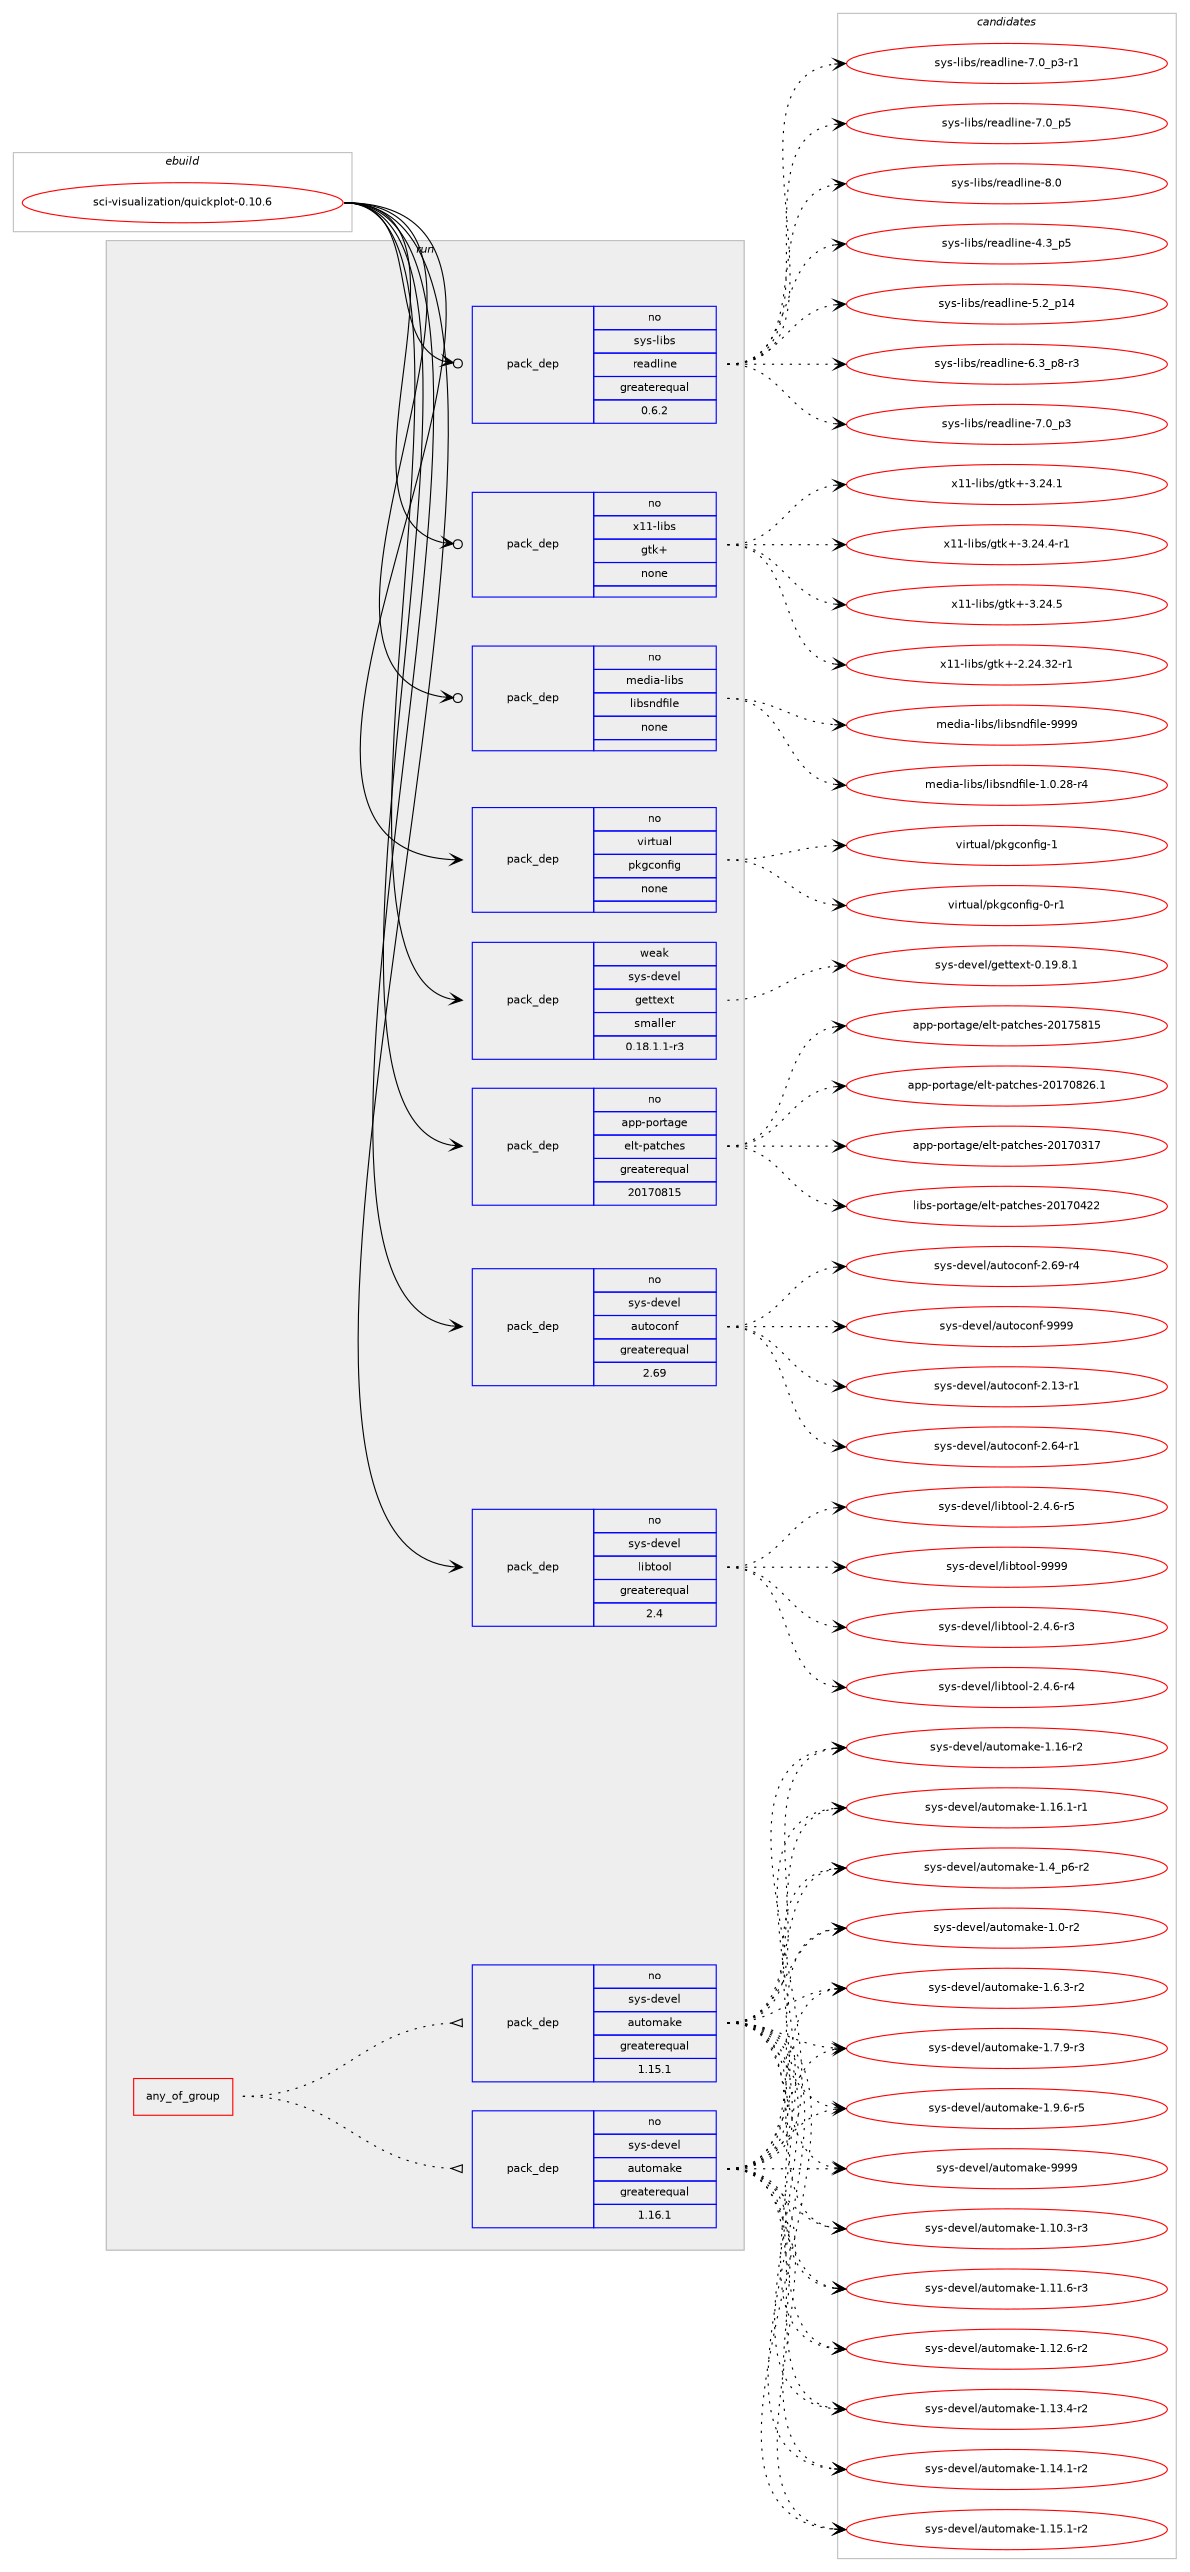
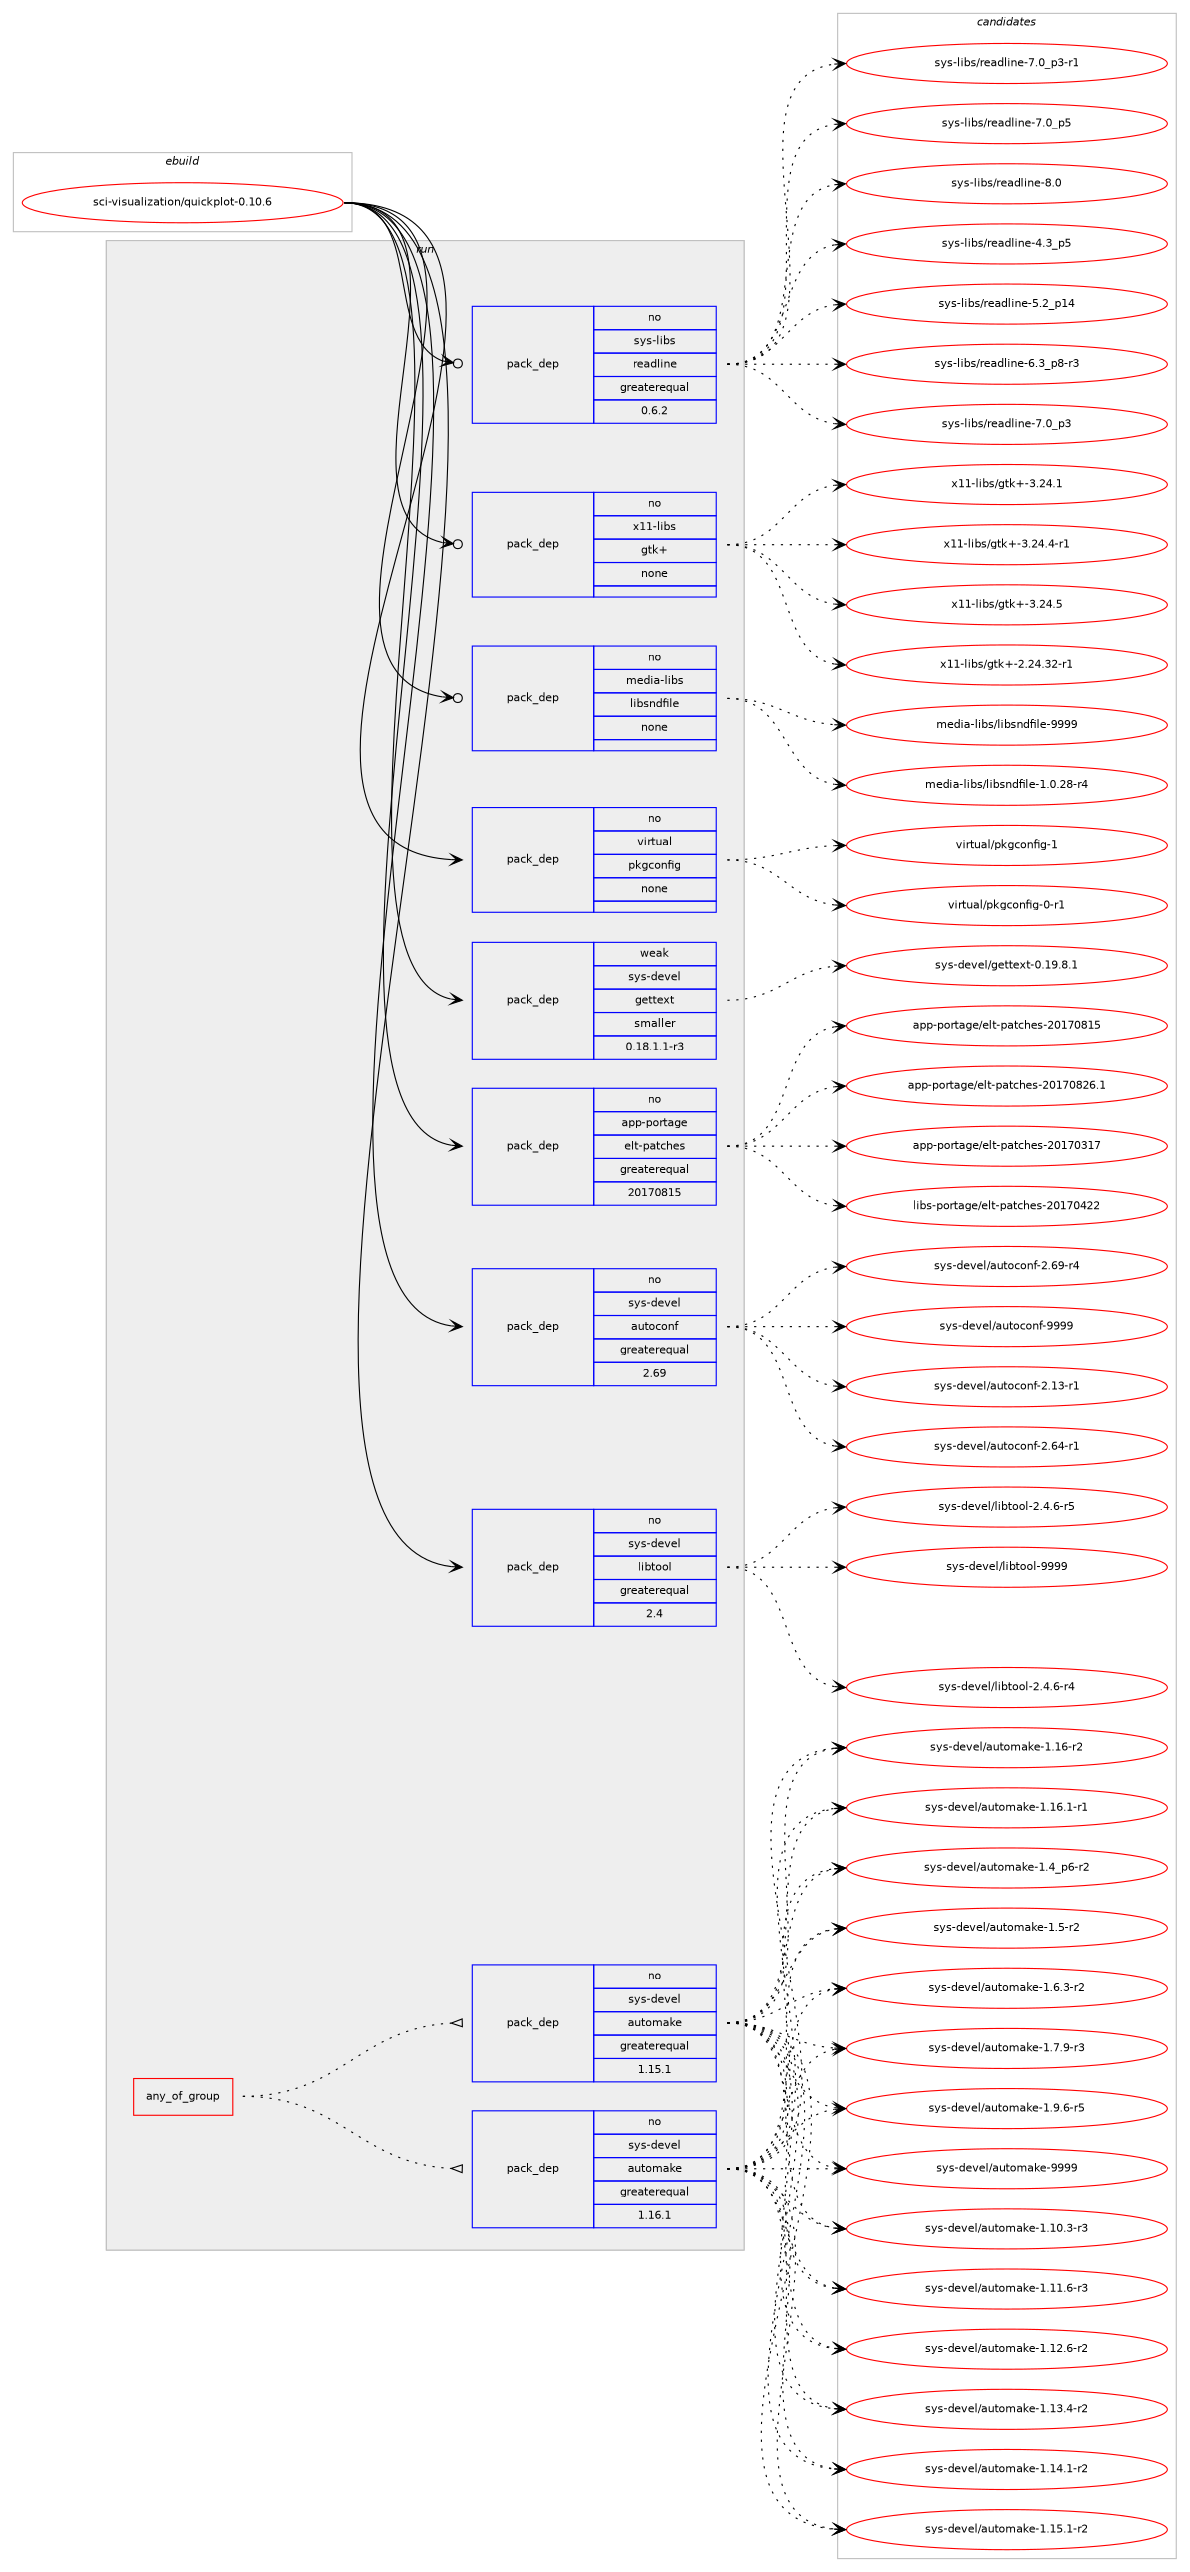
(1007, 1026) -> (1007, 1026)
(1007, 1627) -> none
(1007, 1928) -> (1007, 1928)
